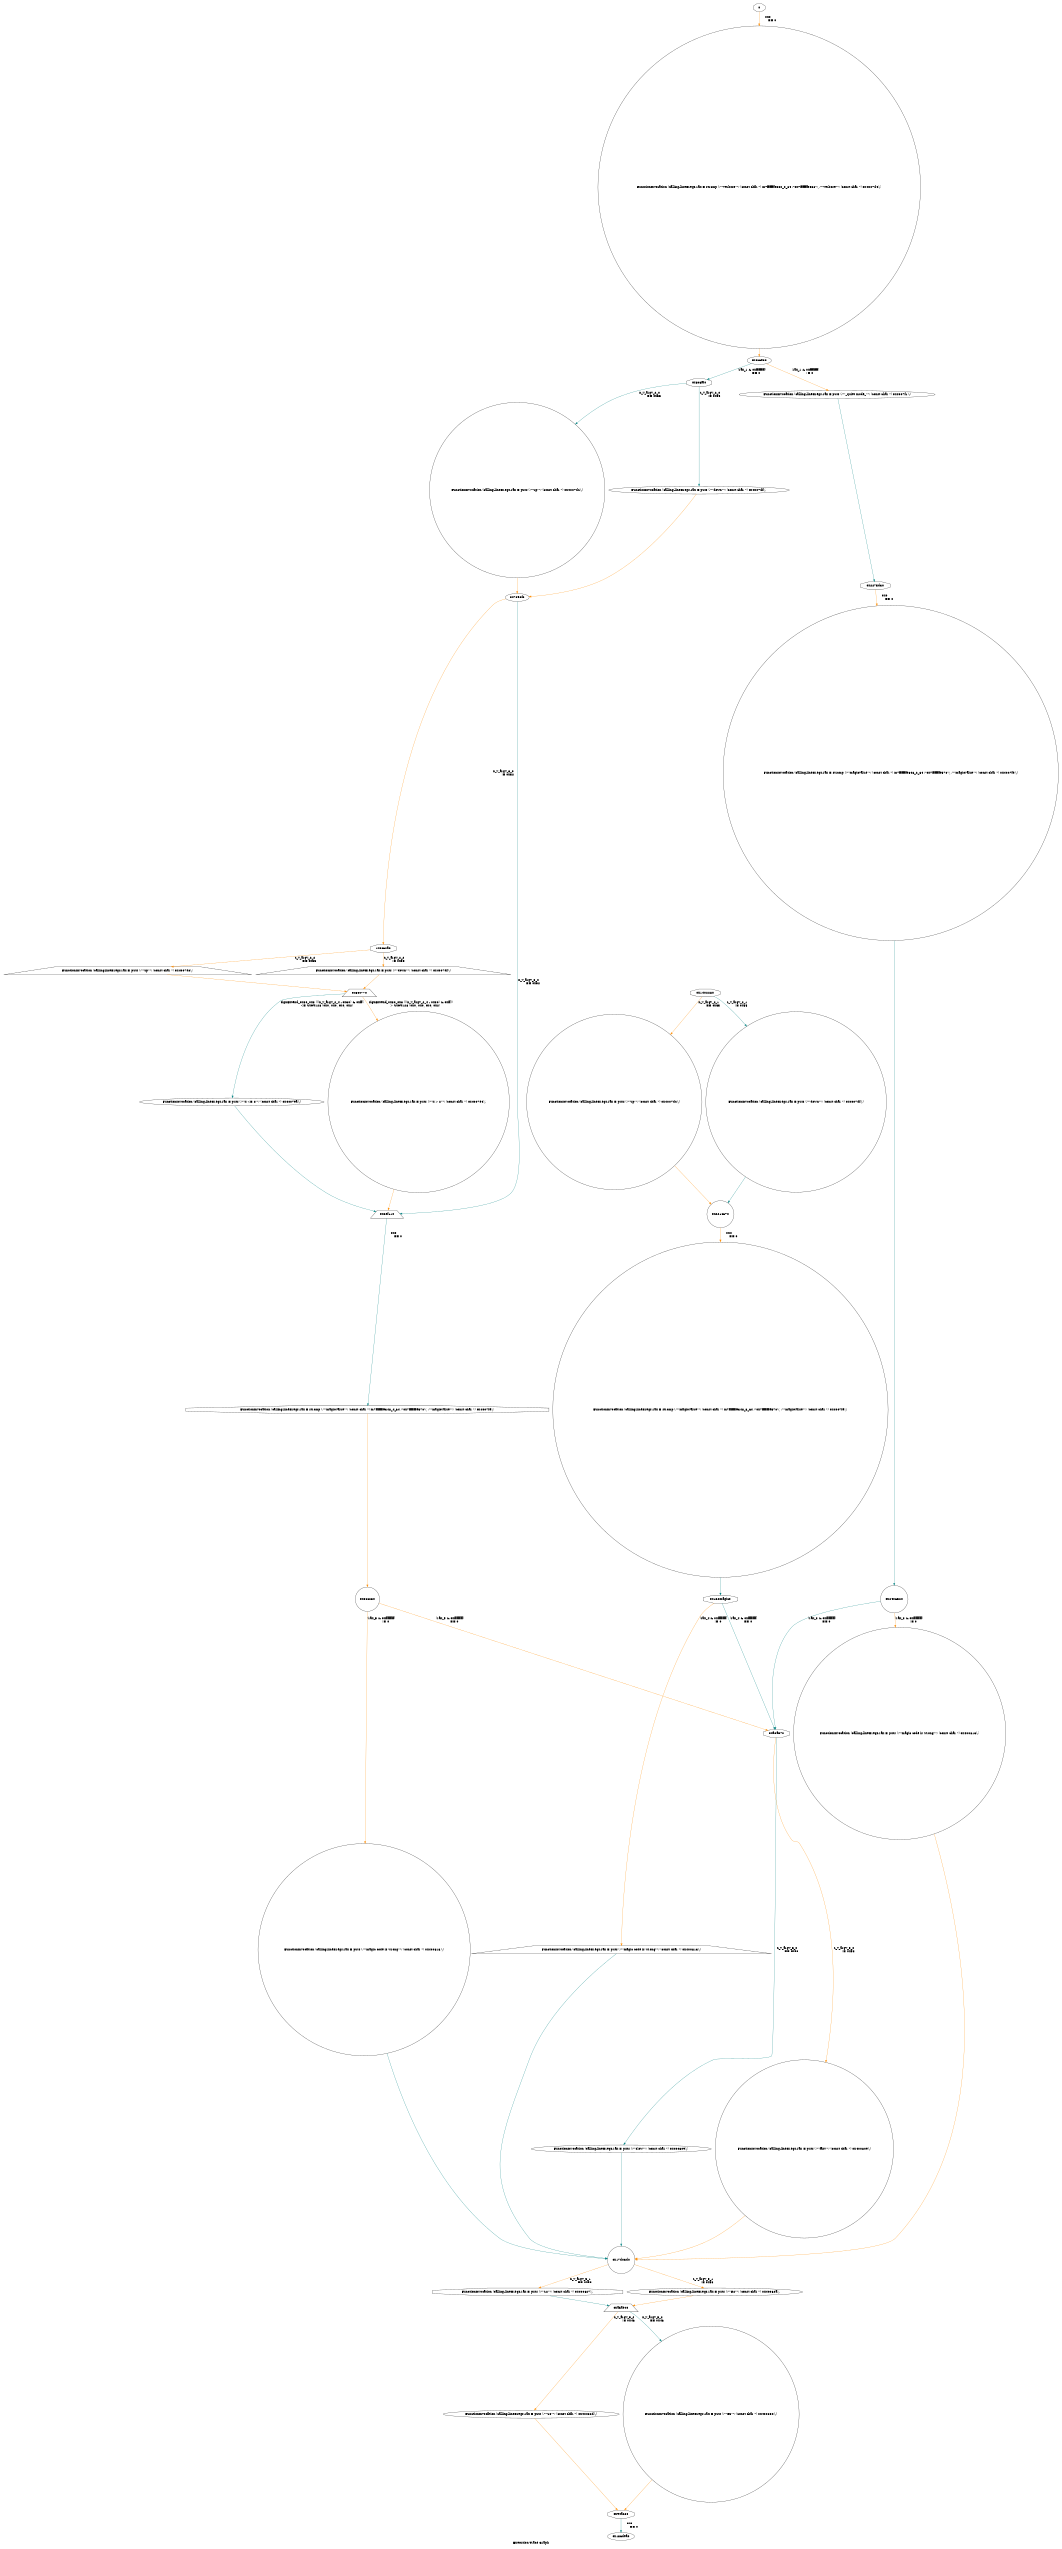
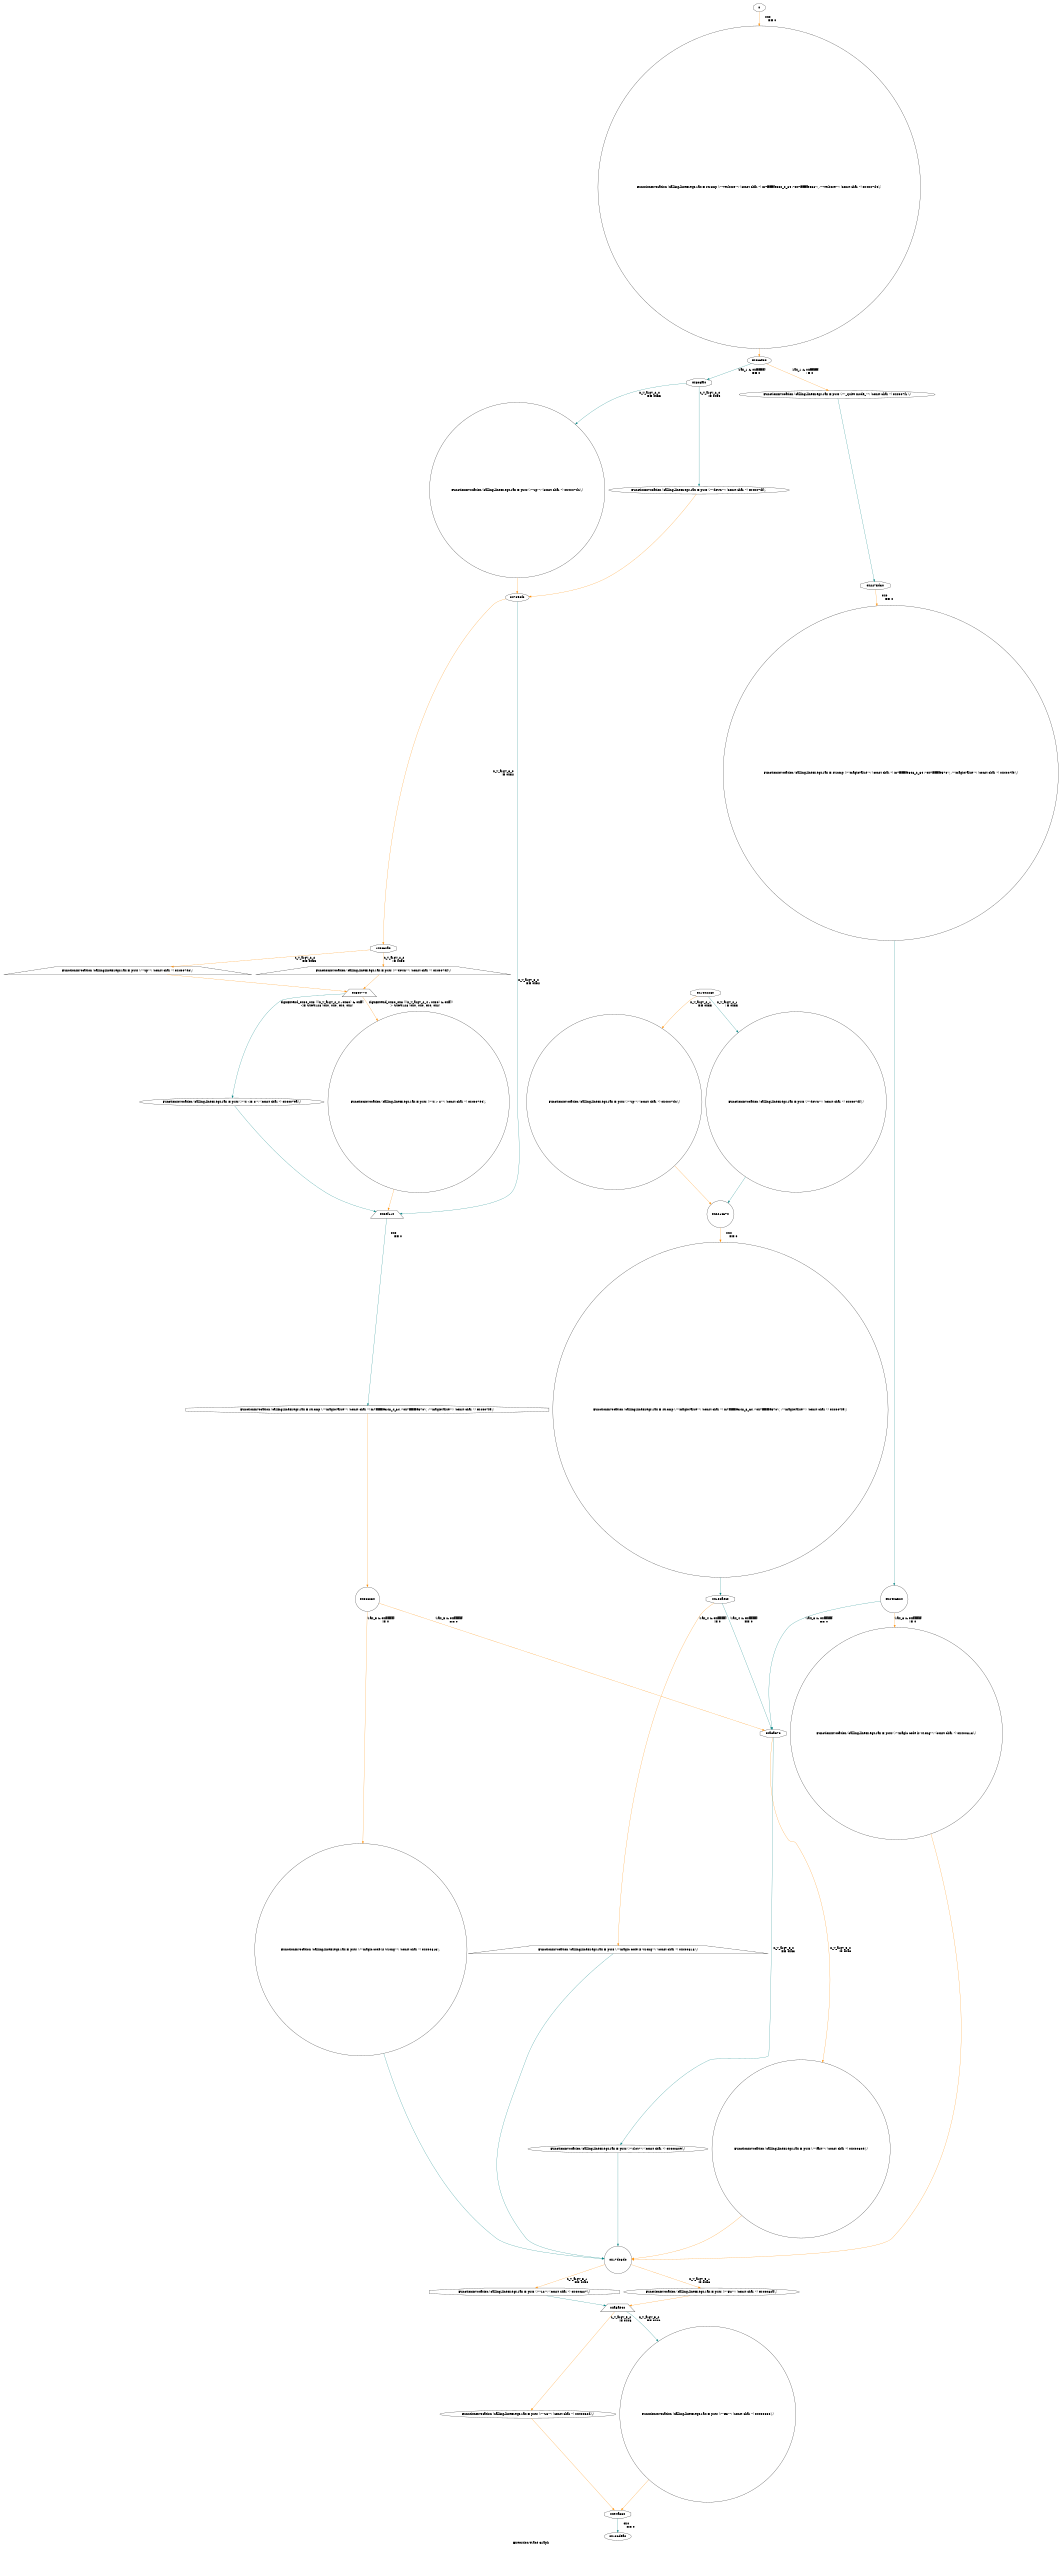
(720, 1599) -> (720, 1599)
